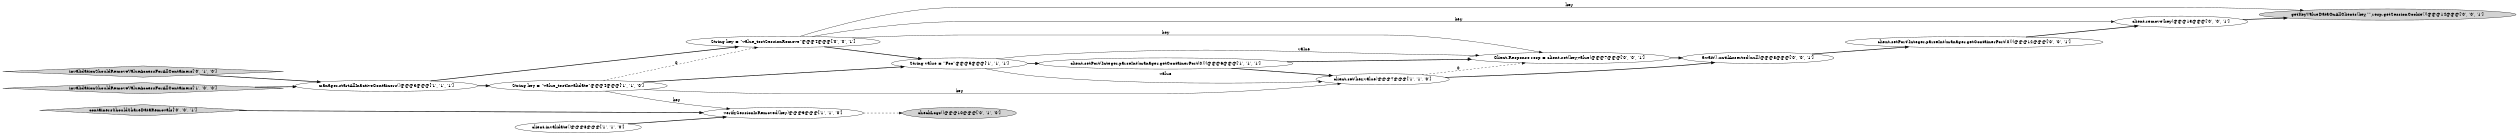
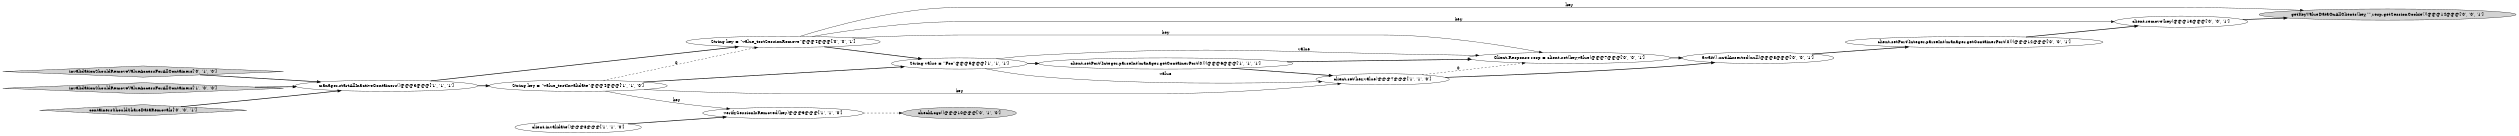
(469, 112) -> (259, 99)
